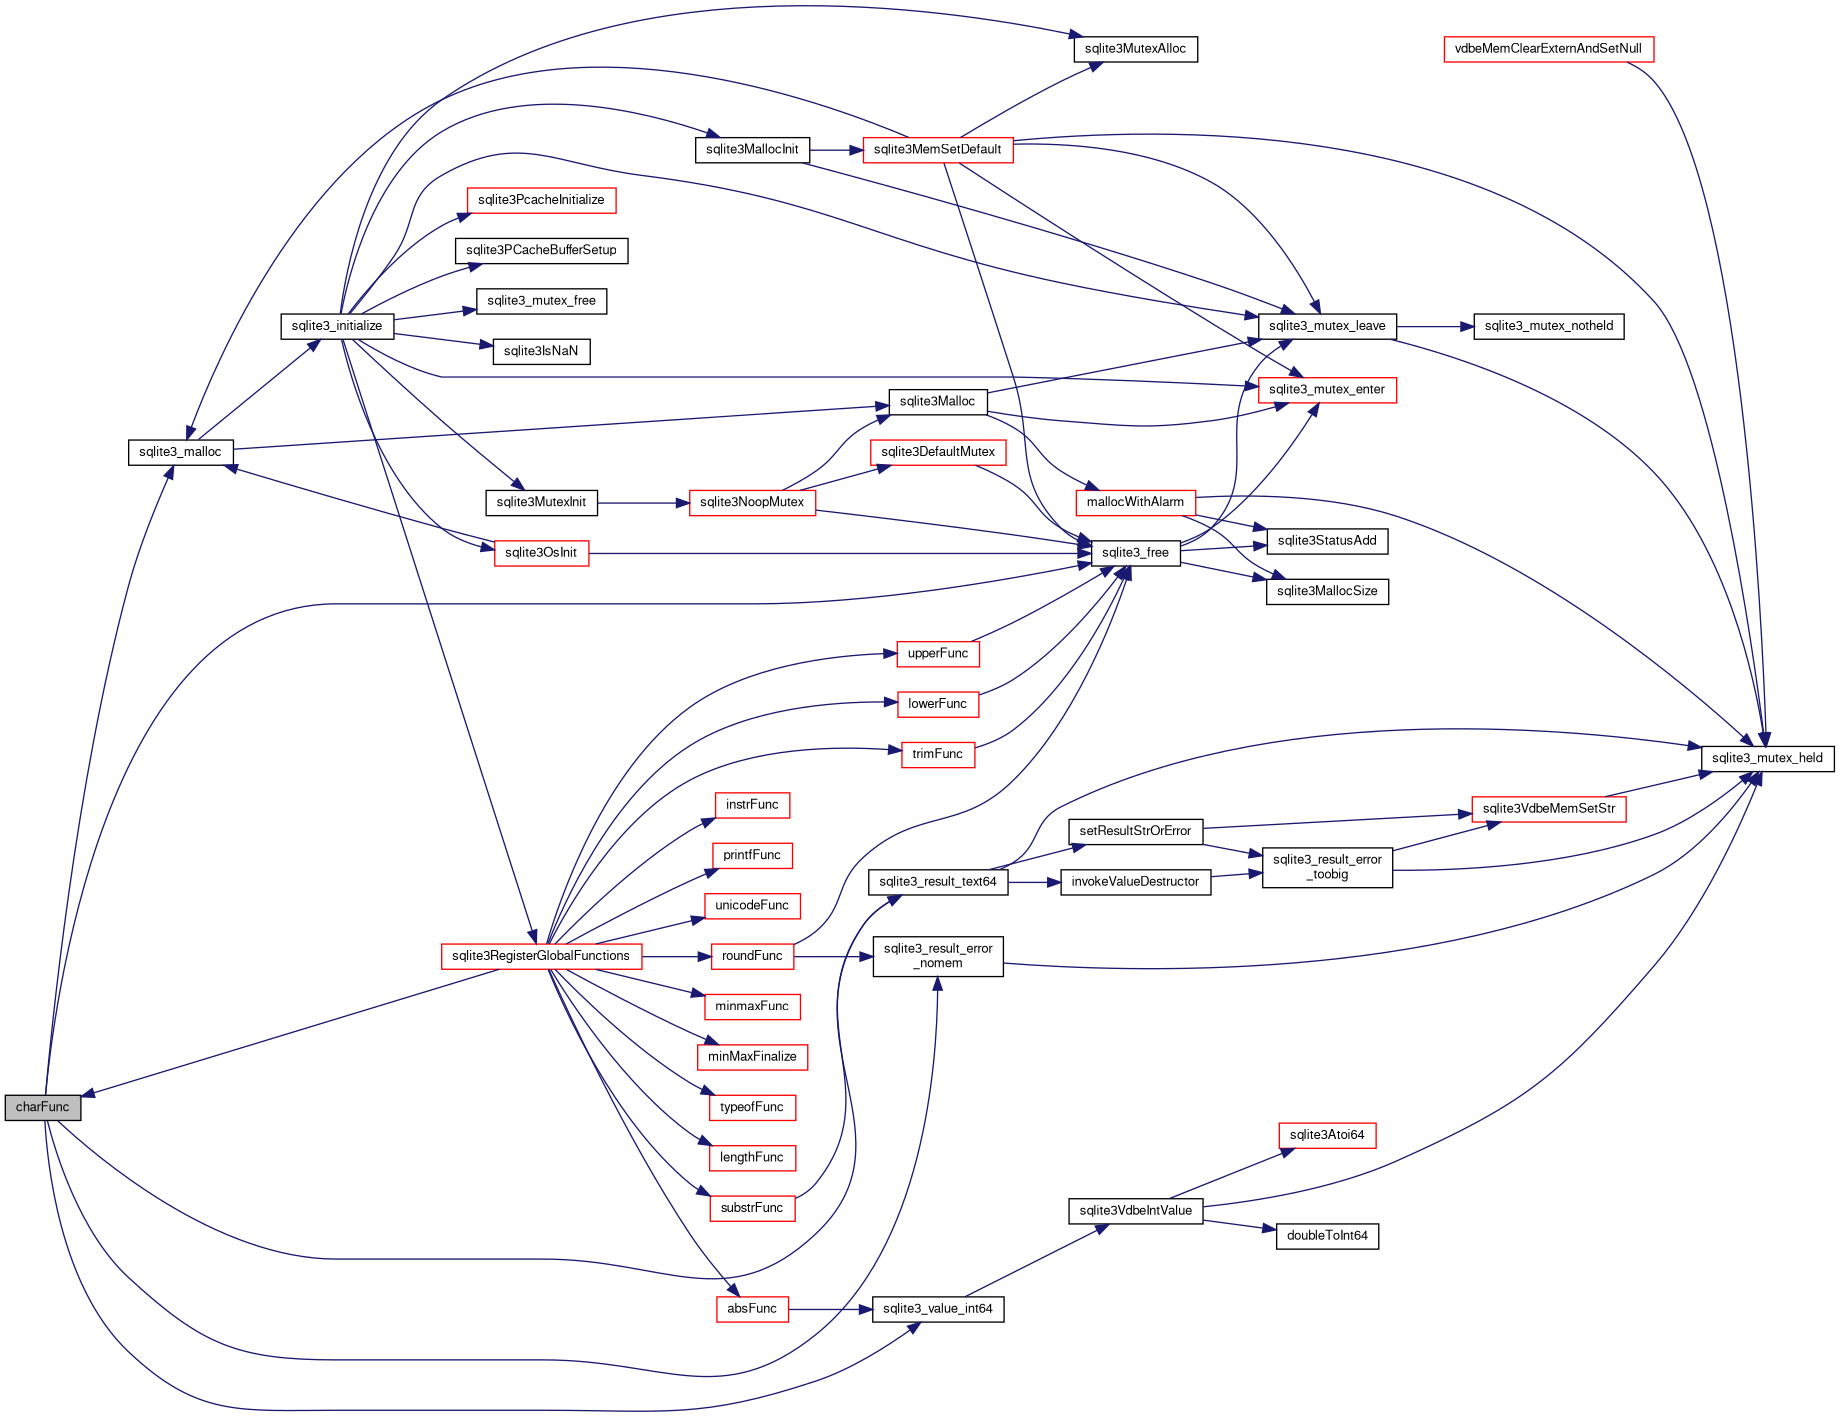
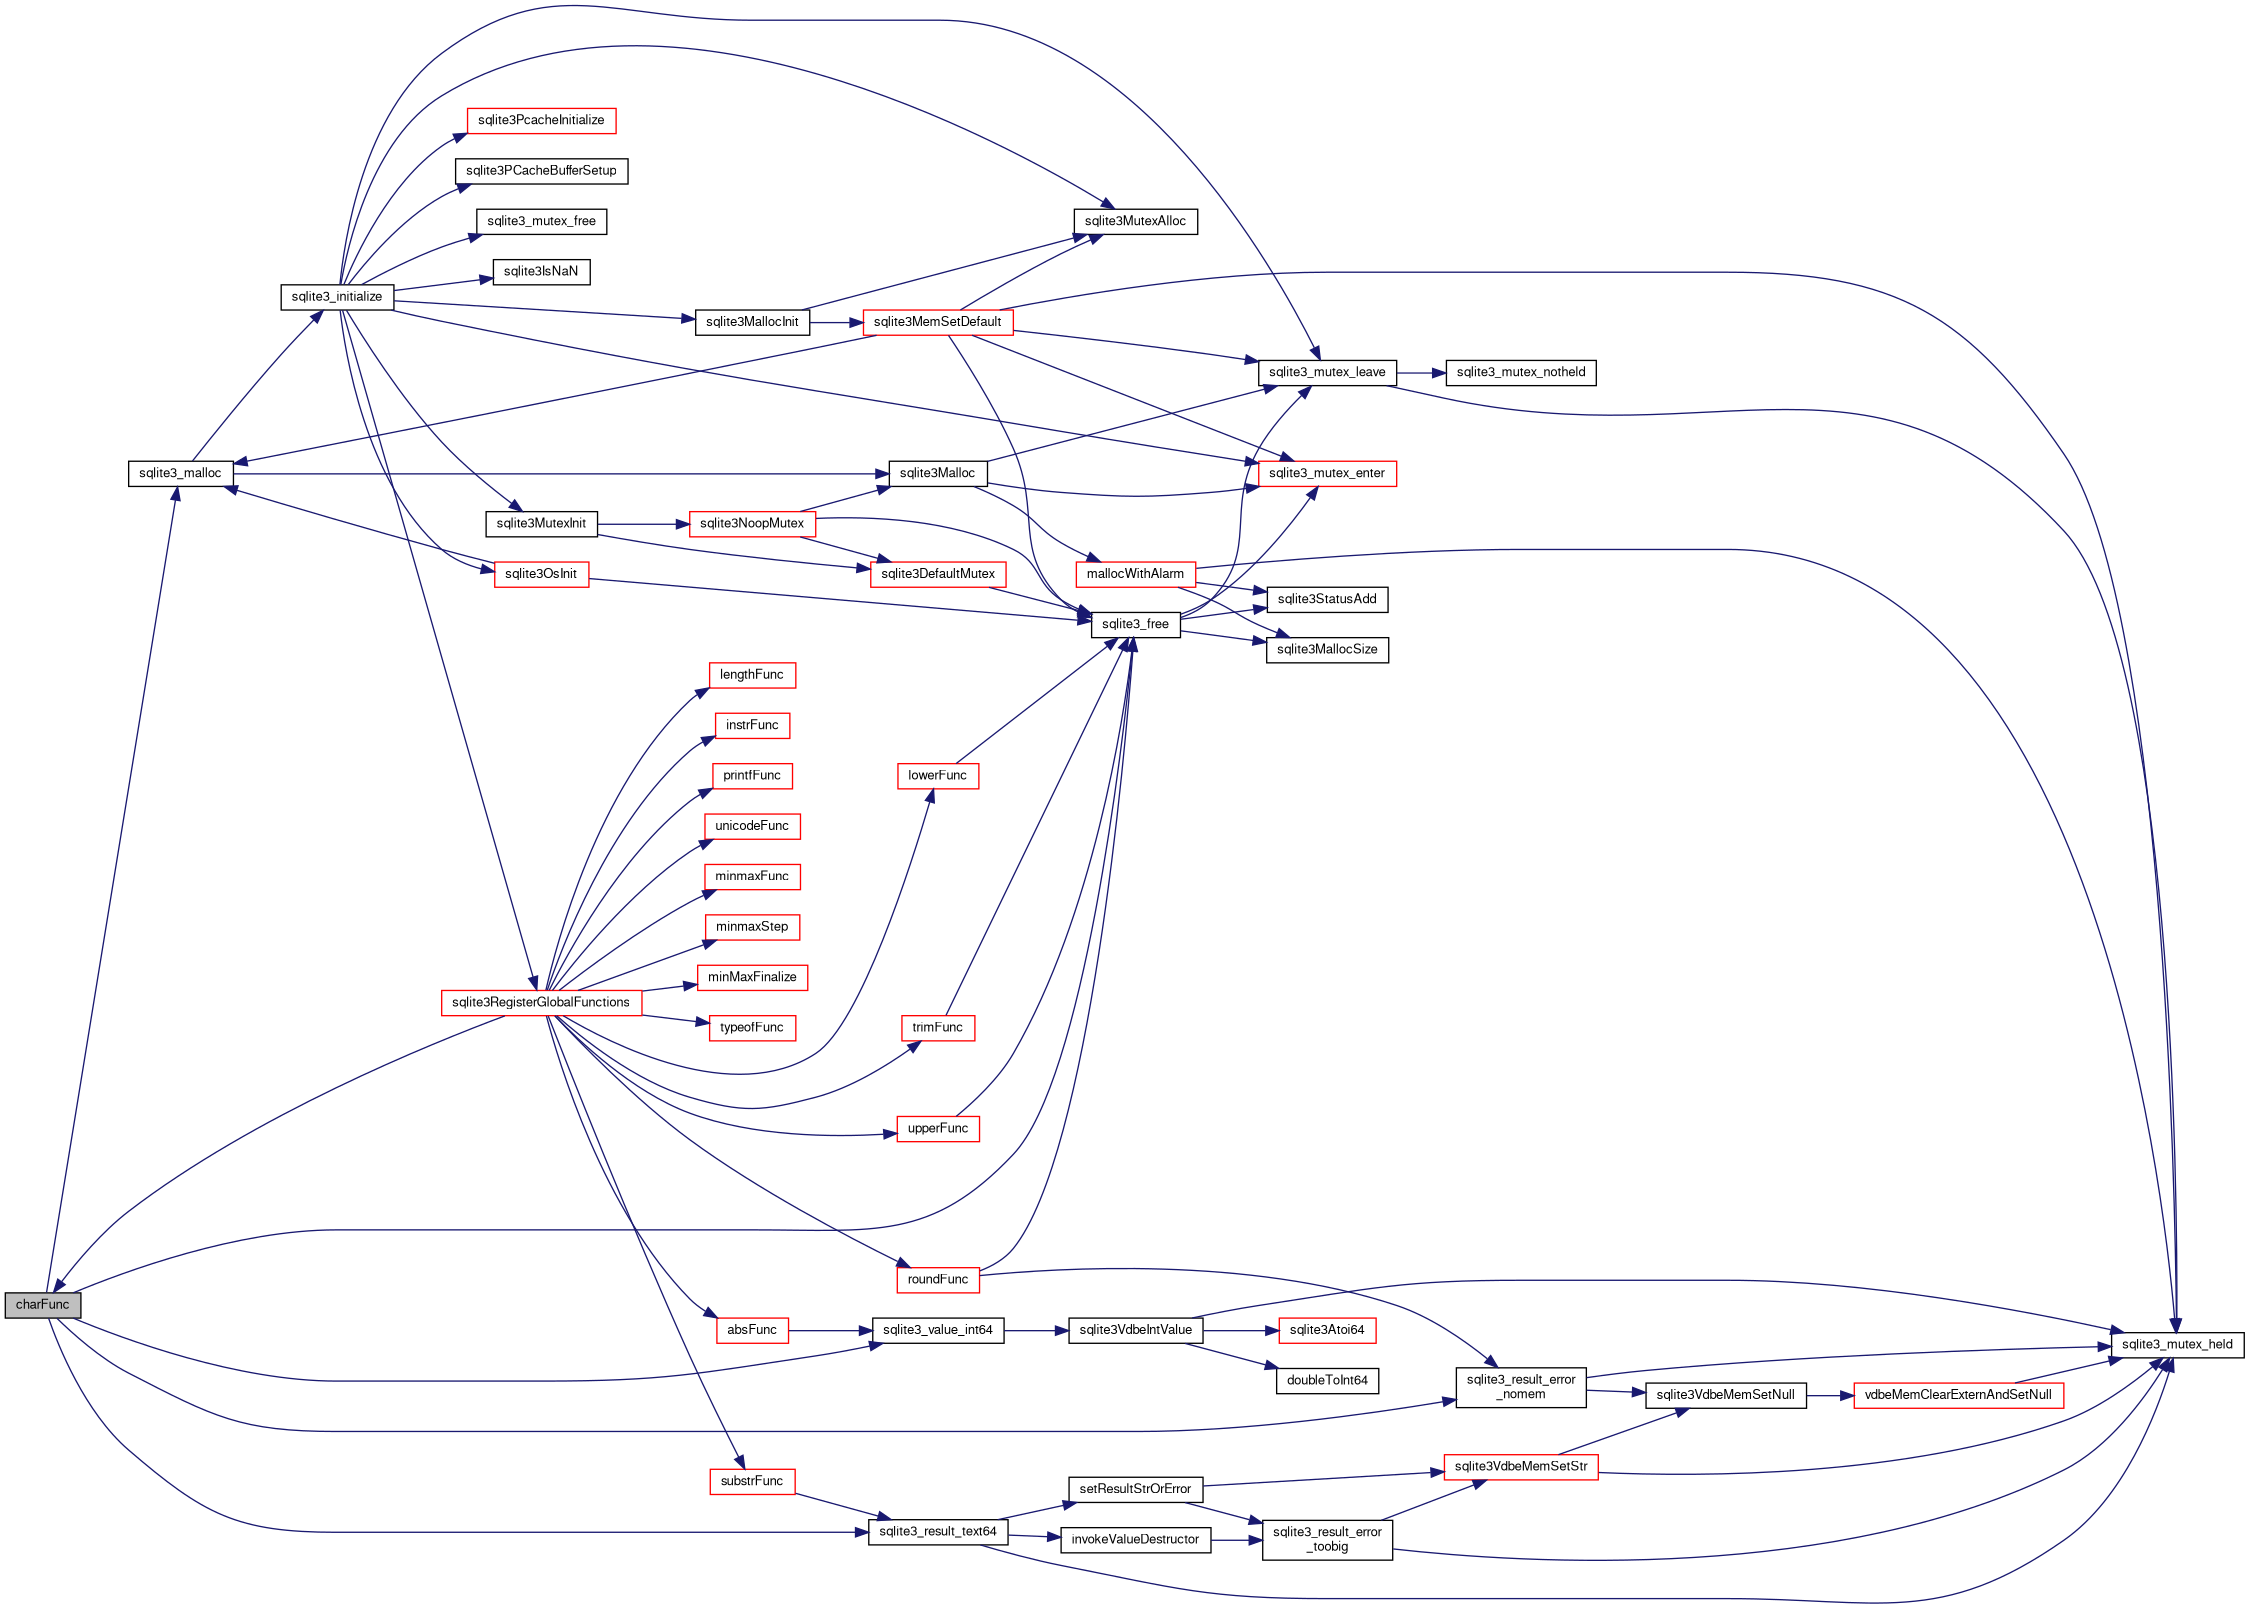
(1044, 231) -> (938, 274)
none -> (727, 554)
none -> (753, 927)
none -> (1726, 1396)
